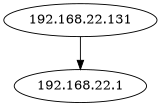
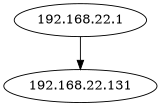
(80, 49) -> (80, 49)
